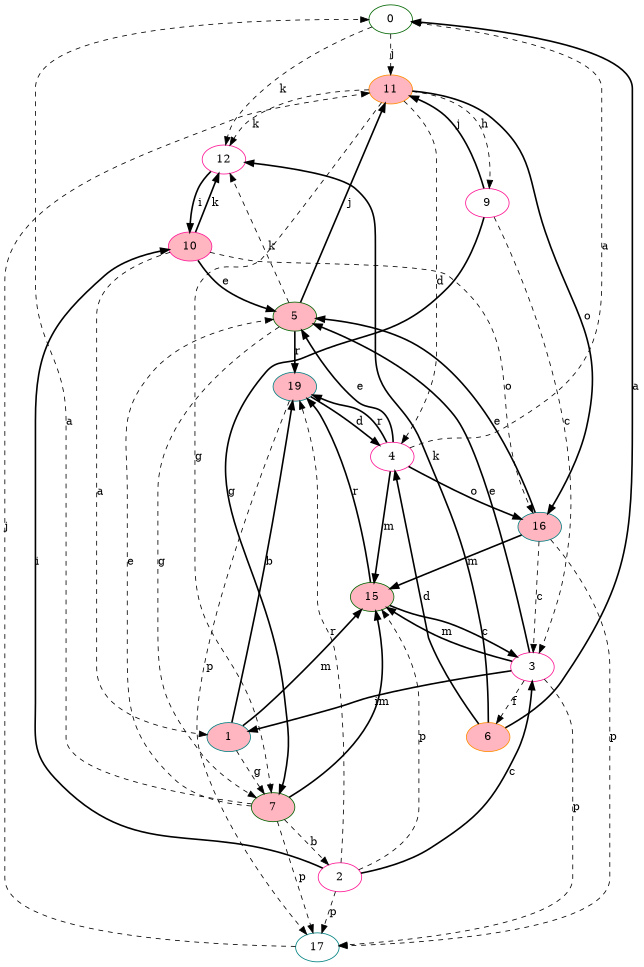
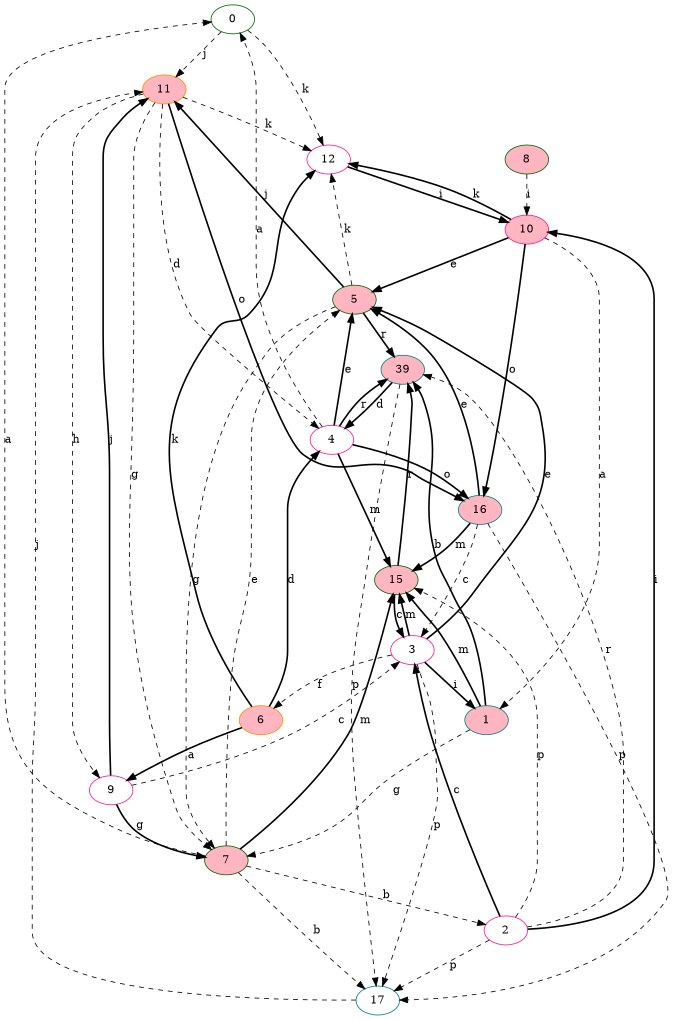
none -> (527, 160)
(442, 273) -> (508, 366)
(632, 314) -> (193, 747)
(295, 387) -> (403, 370)
(303, 877) -> (317, 930)
